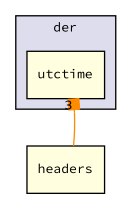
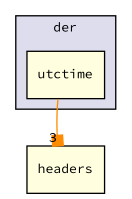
(75, 129) -> (57, 118)
